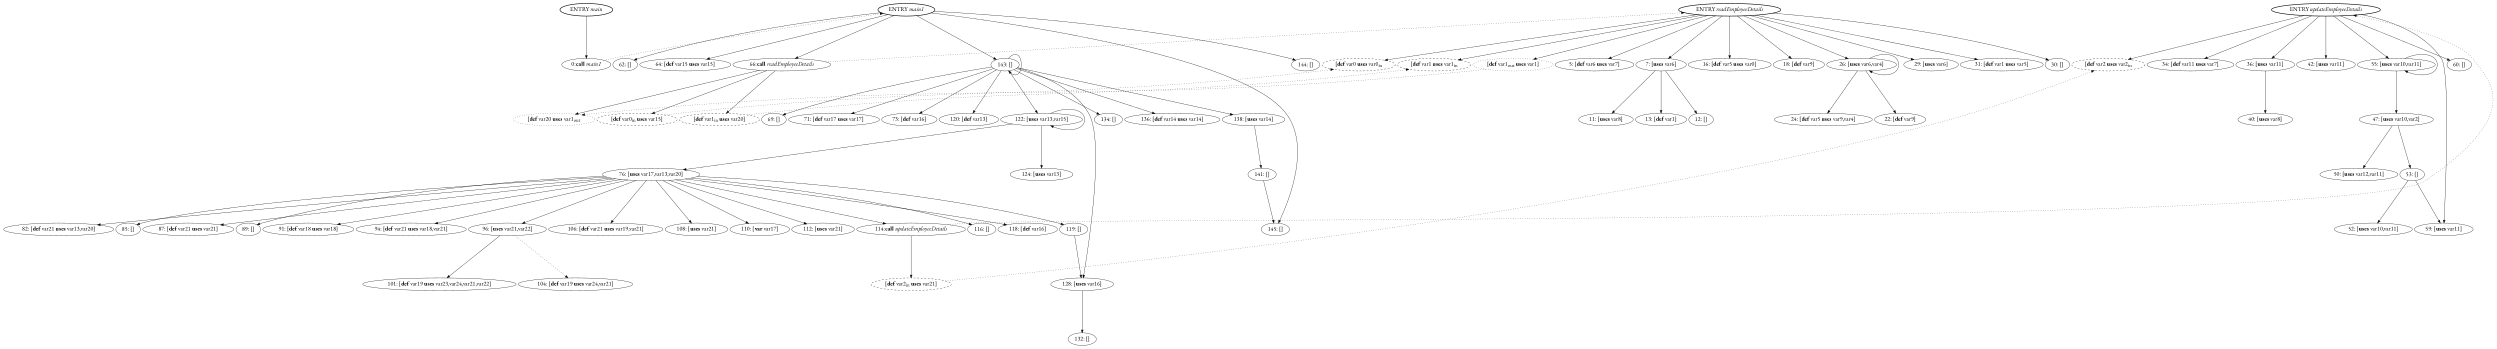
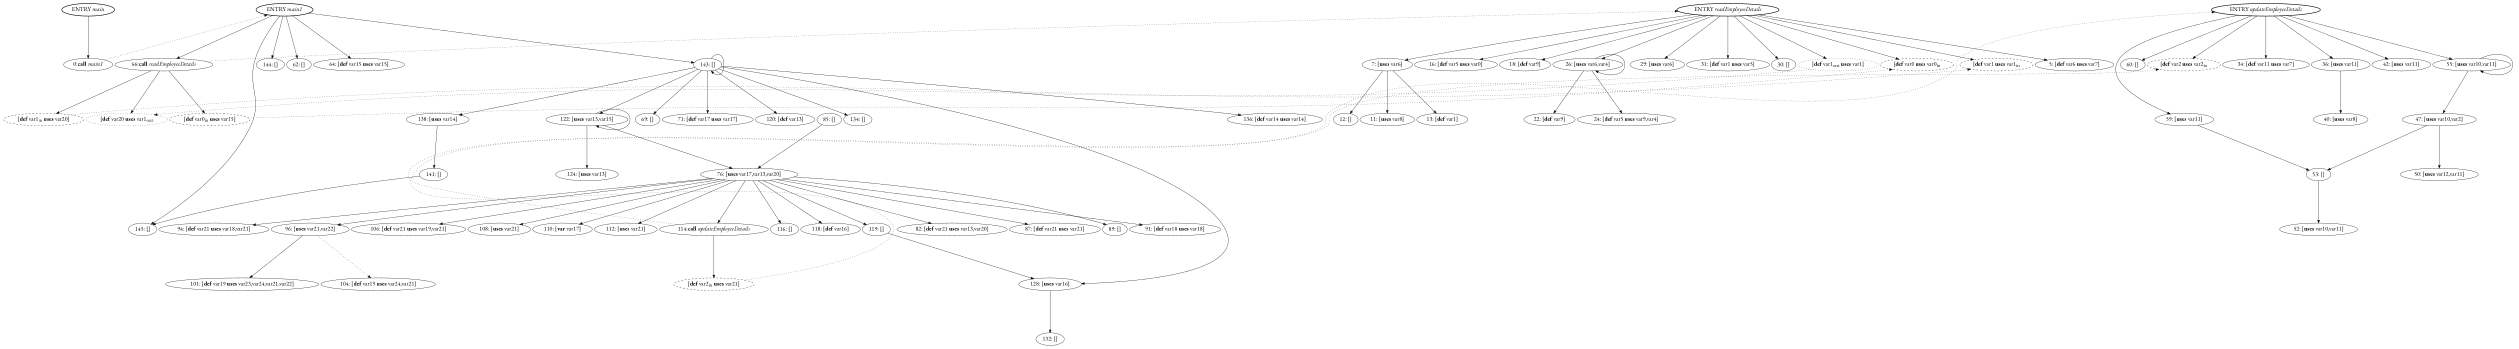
(909, 120) -> none
(373, 193) -> (791, 146)
(2427, 201) -> (2252, 147)
